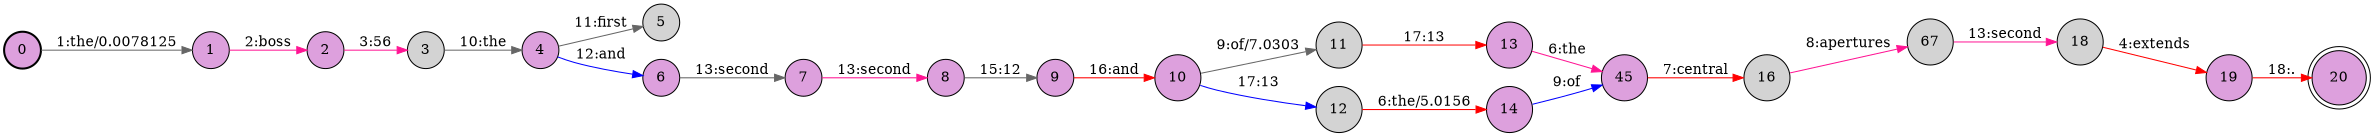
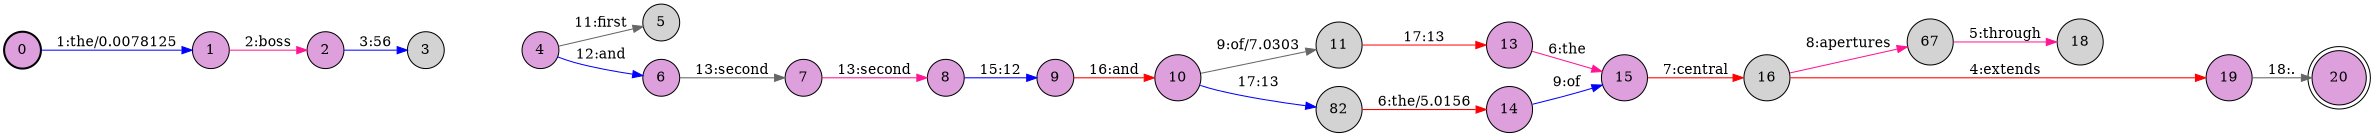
(2005, 34) -> (2005, 34)
(111, 50) -> (111, 50)
(371, 50) -> (371, 50)
(478, 50) -> none
(2150, 59) -> (1993, 78)
(996, 78) -> (996, 78)
(1624, 78) -> (1624, 78)
(2277, 78) -> (2277, 78)
(1339, 110) -> (1339, 110)
